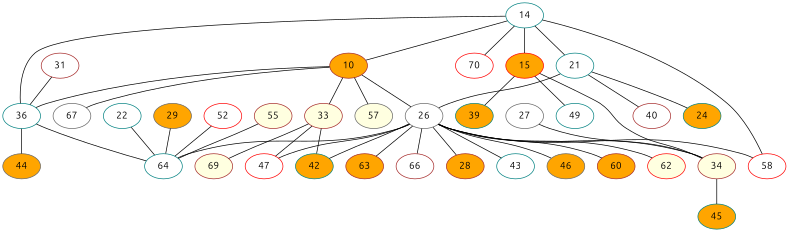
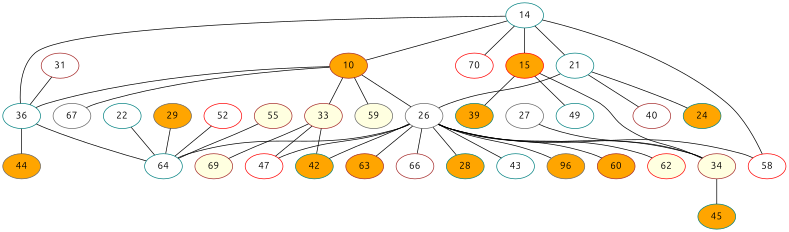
(374, 116) -> (374, 116)
(465, 166) -> (465, 166)
(566, 166) -> (566, 166)
